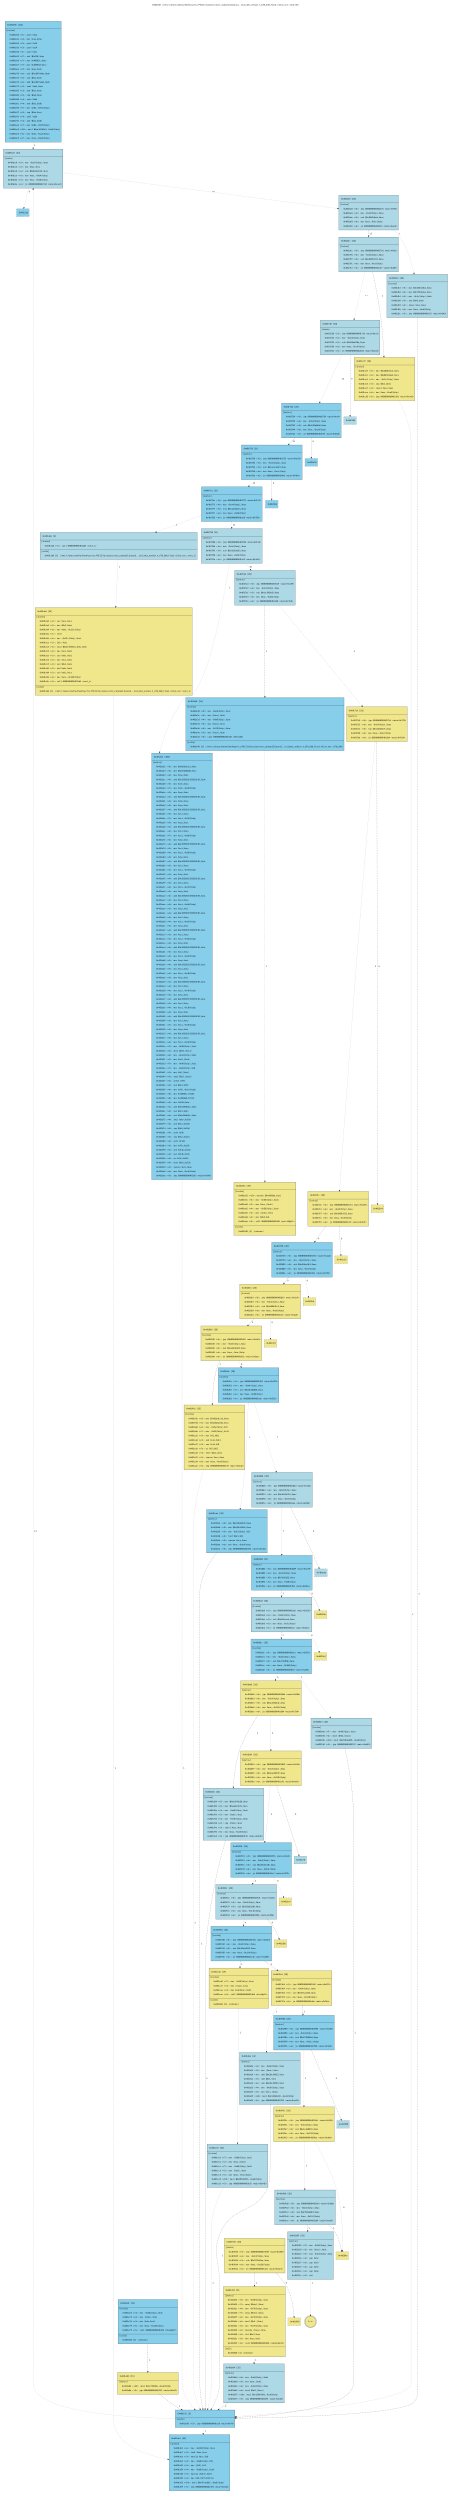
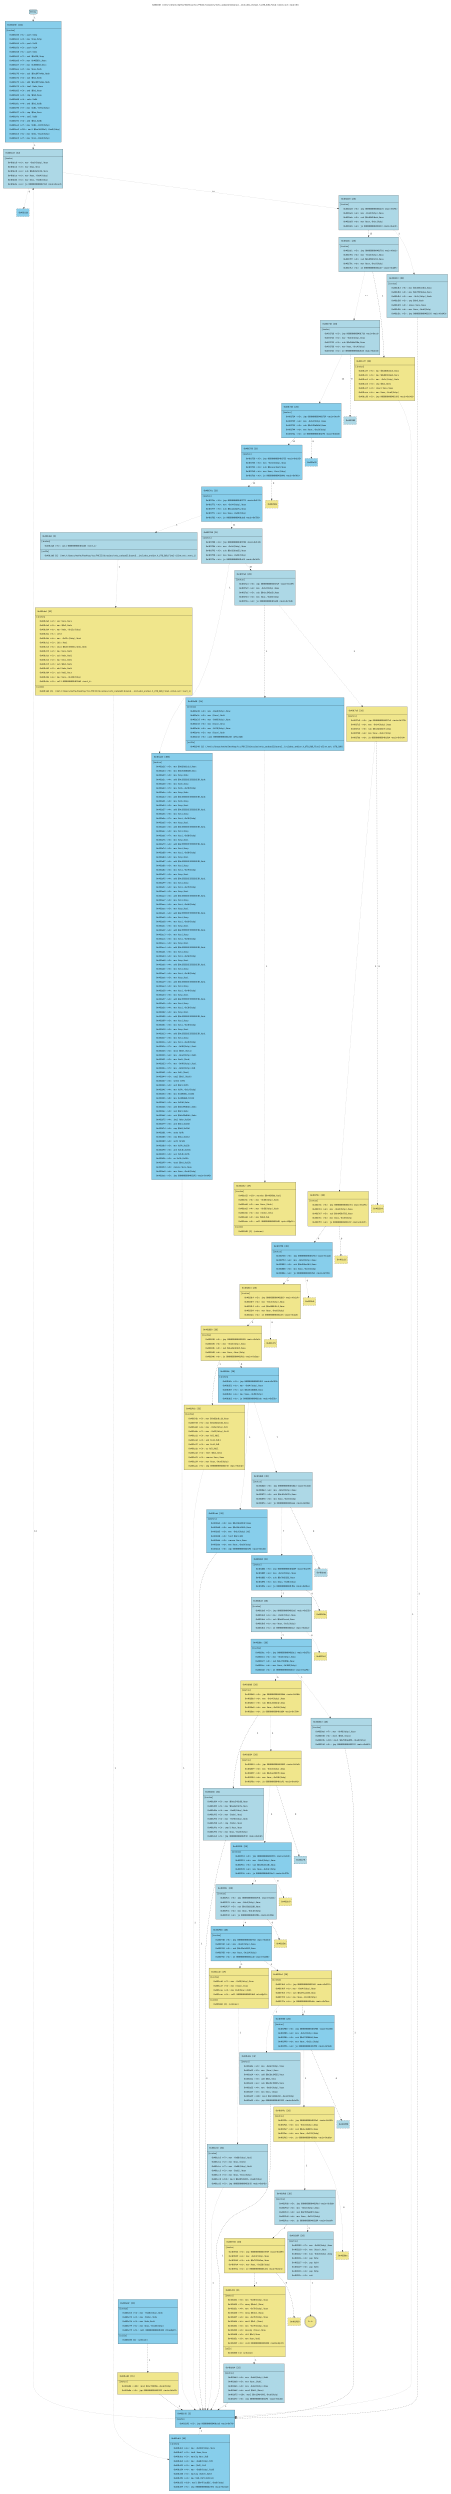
none -> (33, 12)
(272, 504) -> (272, 504)
(337, 2236) -> (280, 2231)
(204, 2430) -> (199, 2432)
